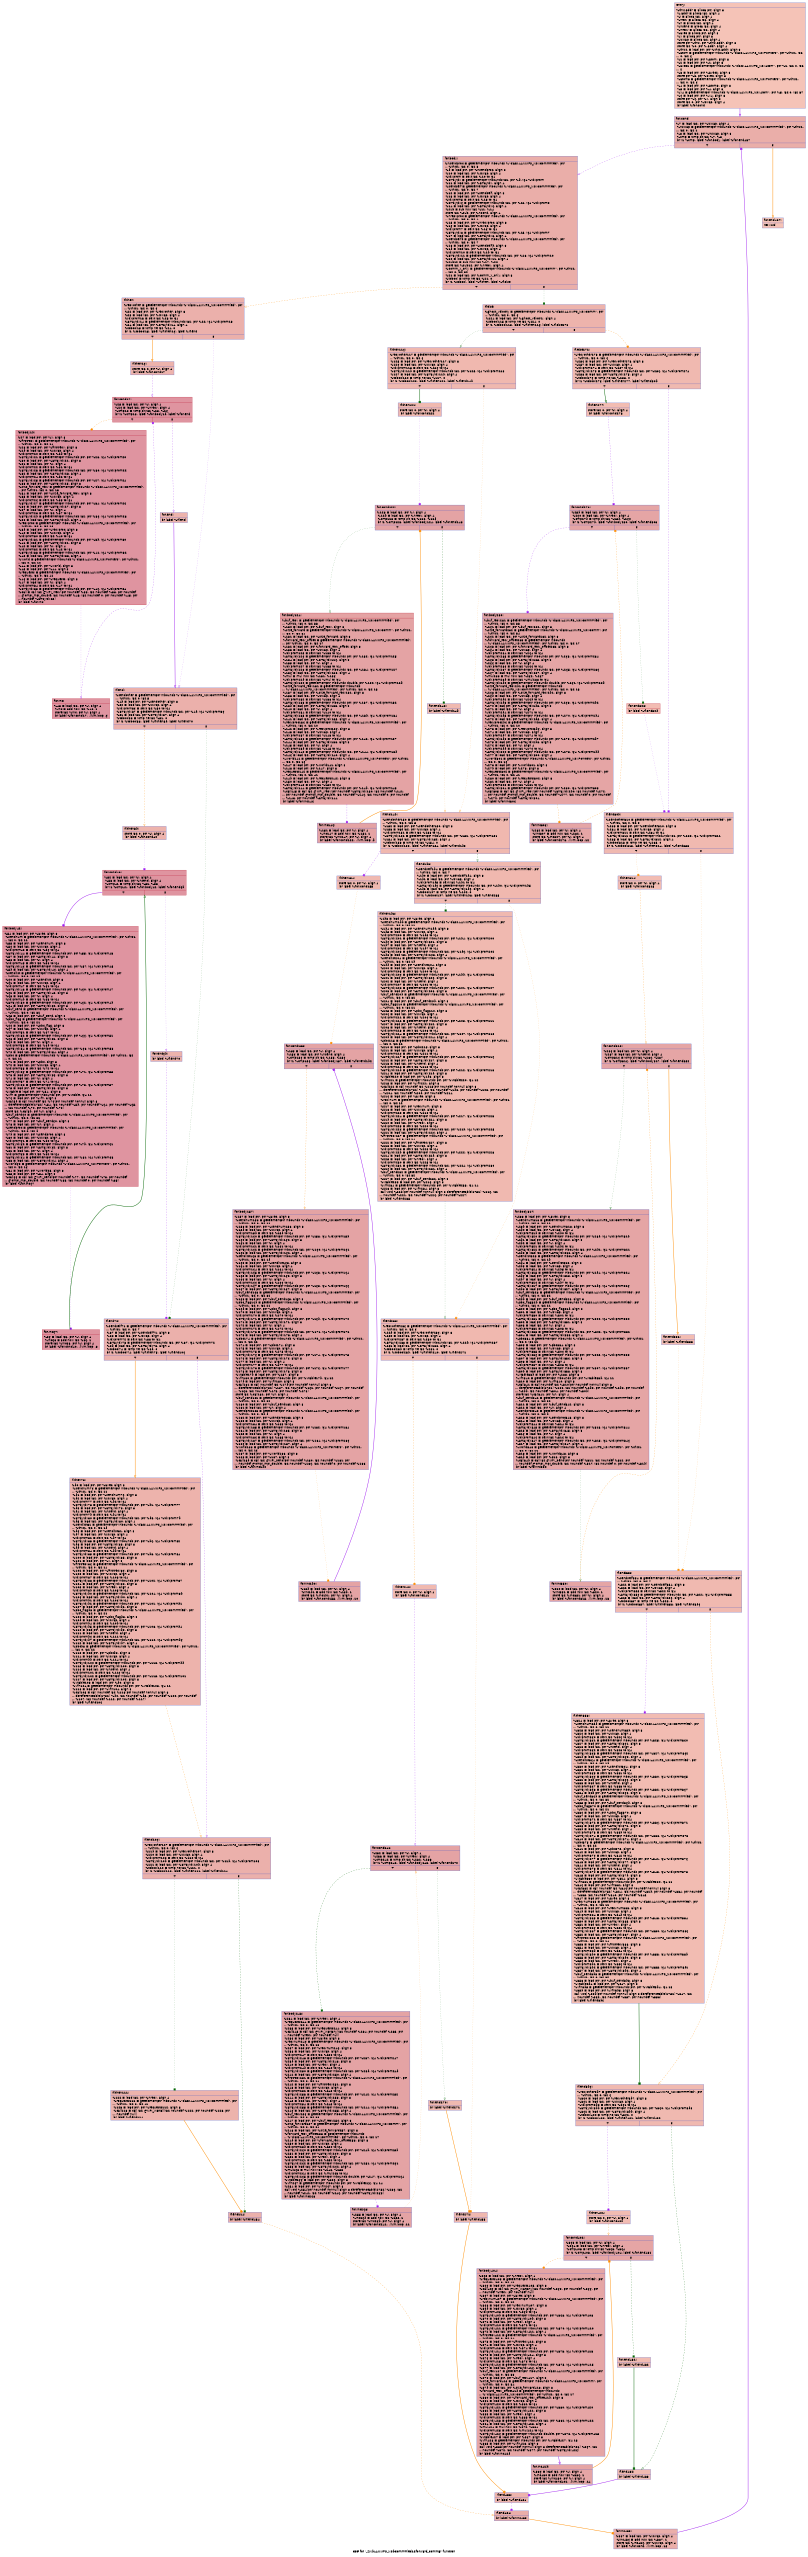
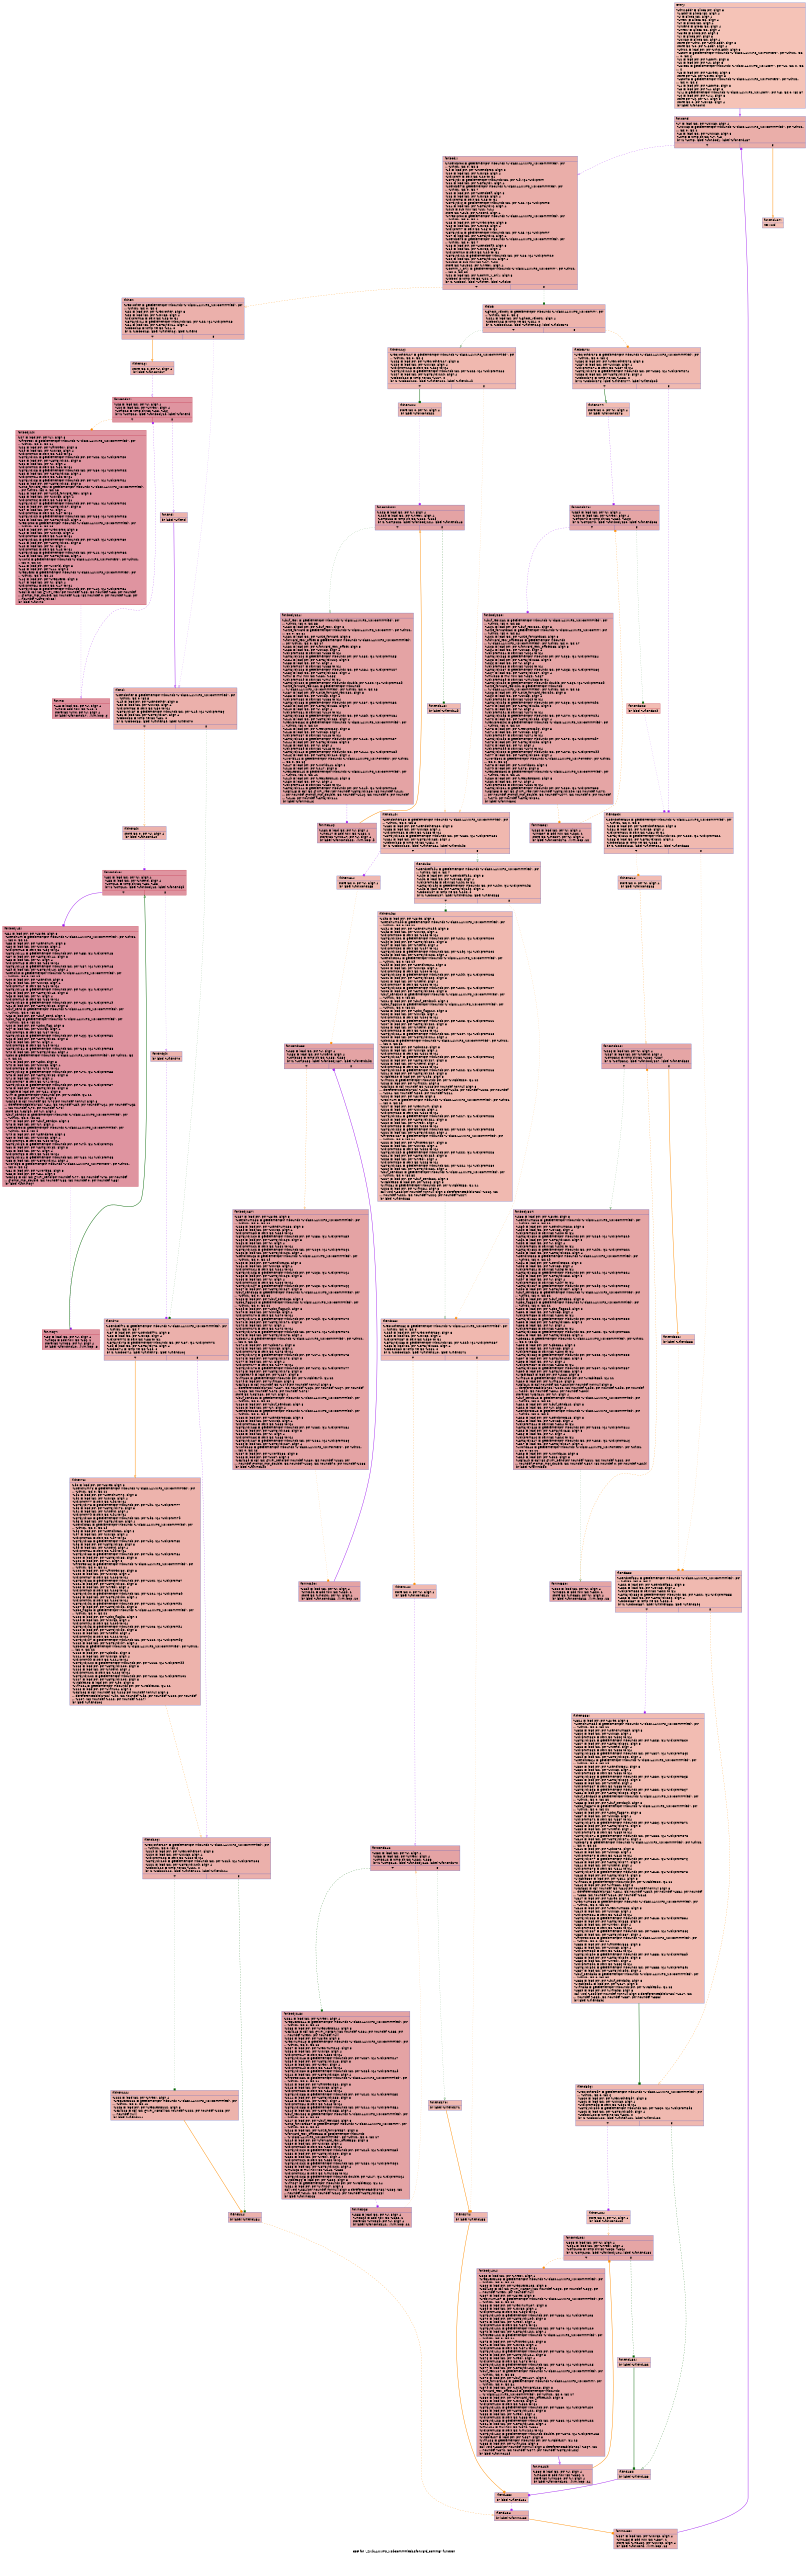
(421, 699) -> (421, 699)
(347, 709) -> (347, 709)
